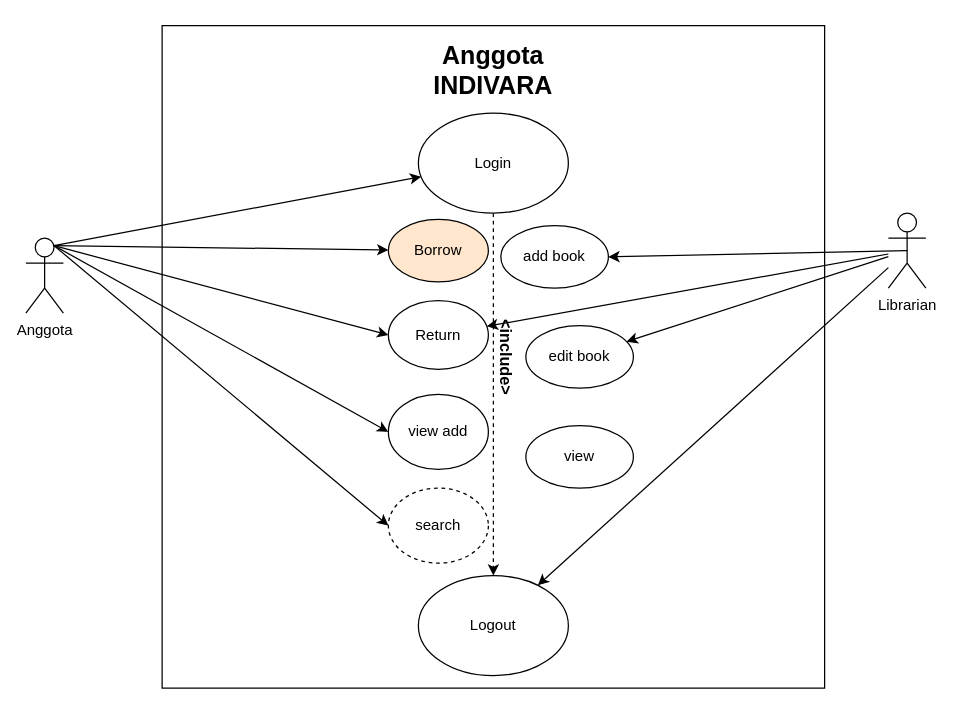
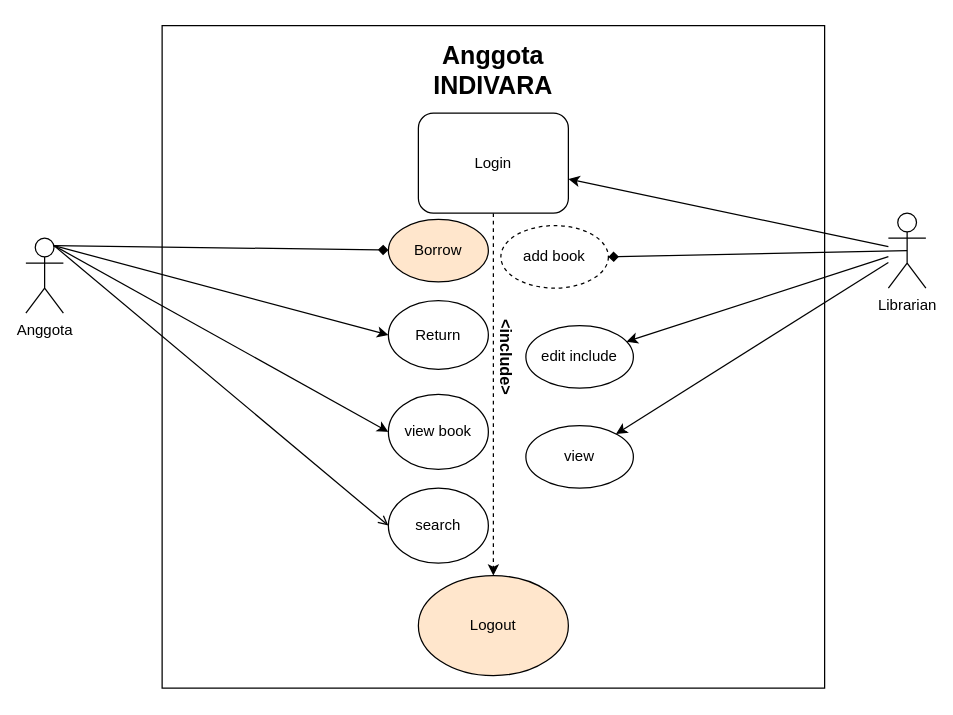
(493, 163) -> (493, 163)
(237, 211) -> none
(378, 250) -> (377, 250)
(554, 257) -> (554, 257)
(618, 257) -> (619, 257)
(692, 289) -> (733, 214)
(579, 357) -> (579, 357)
(716, 423) -> (756, 346)
(438, 432) -> (438, 432)
(380, 519) -> (383, 521)
(438, 526) -> (438, 526)
(493, 626) -> (493, 626)
